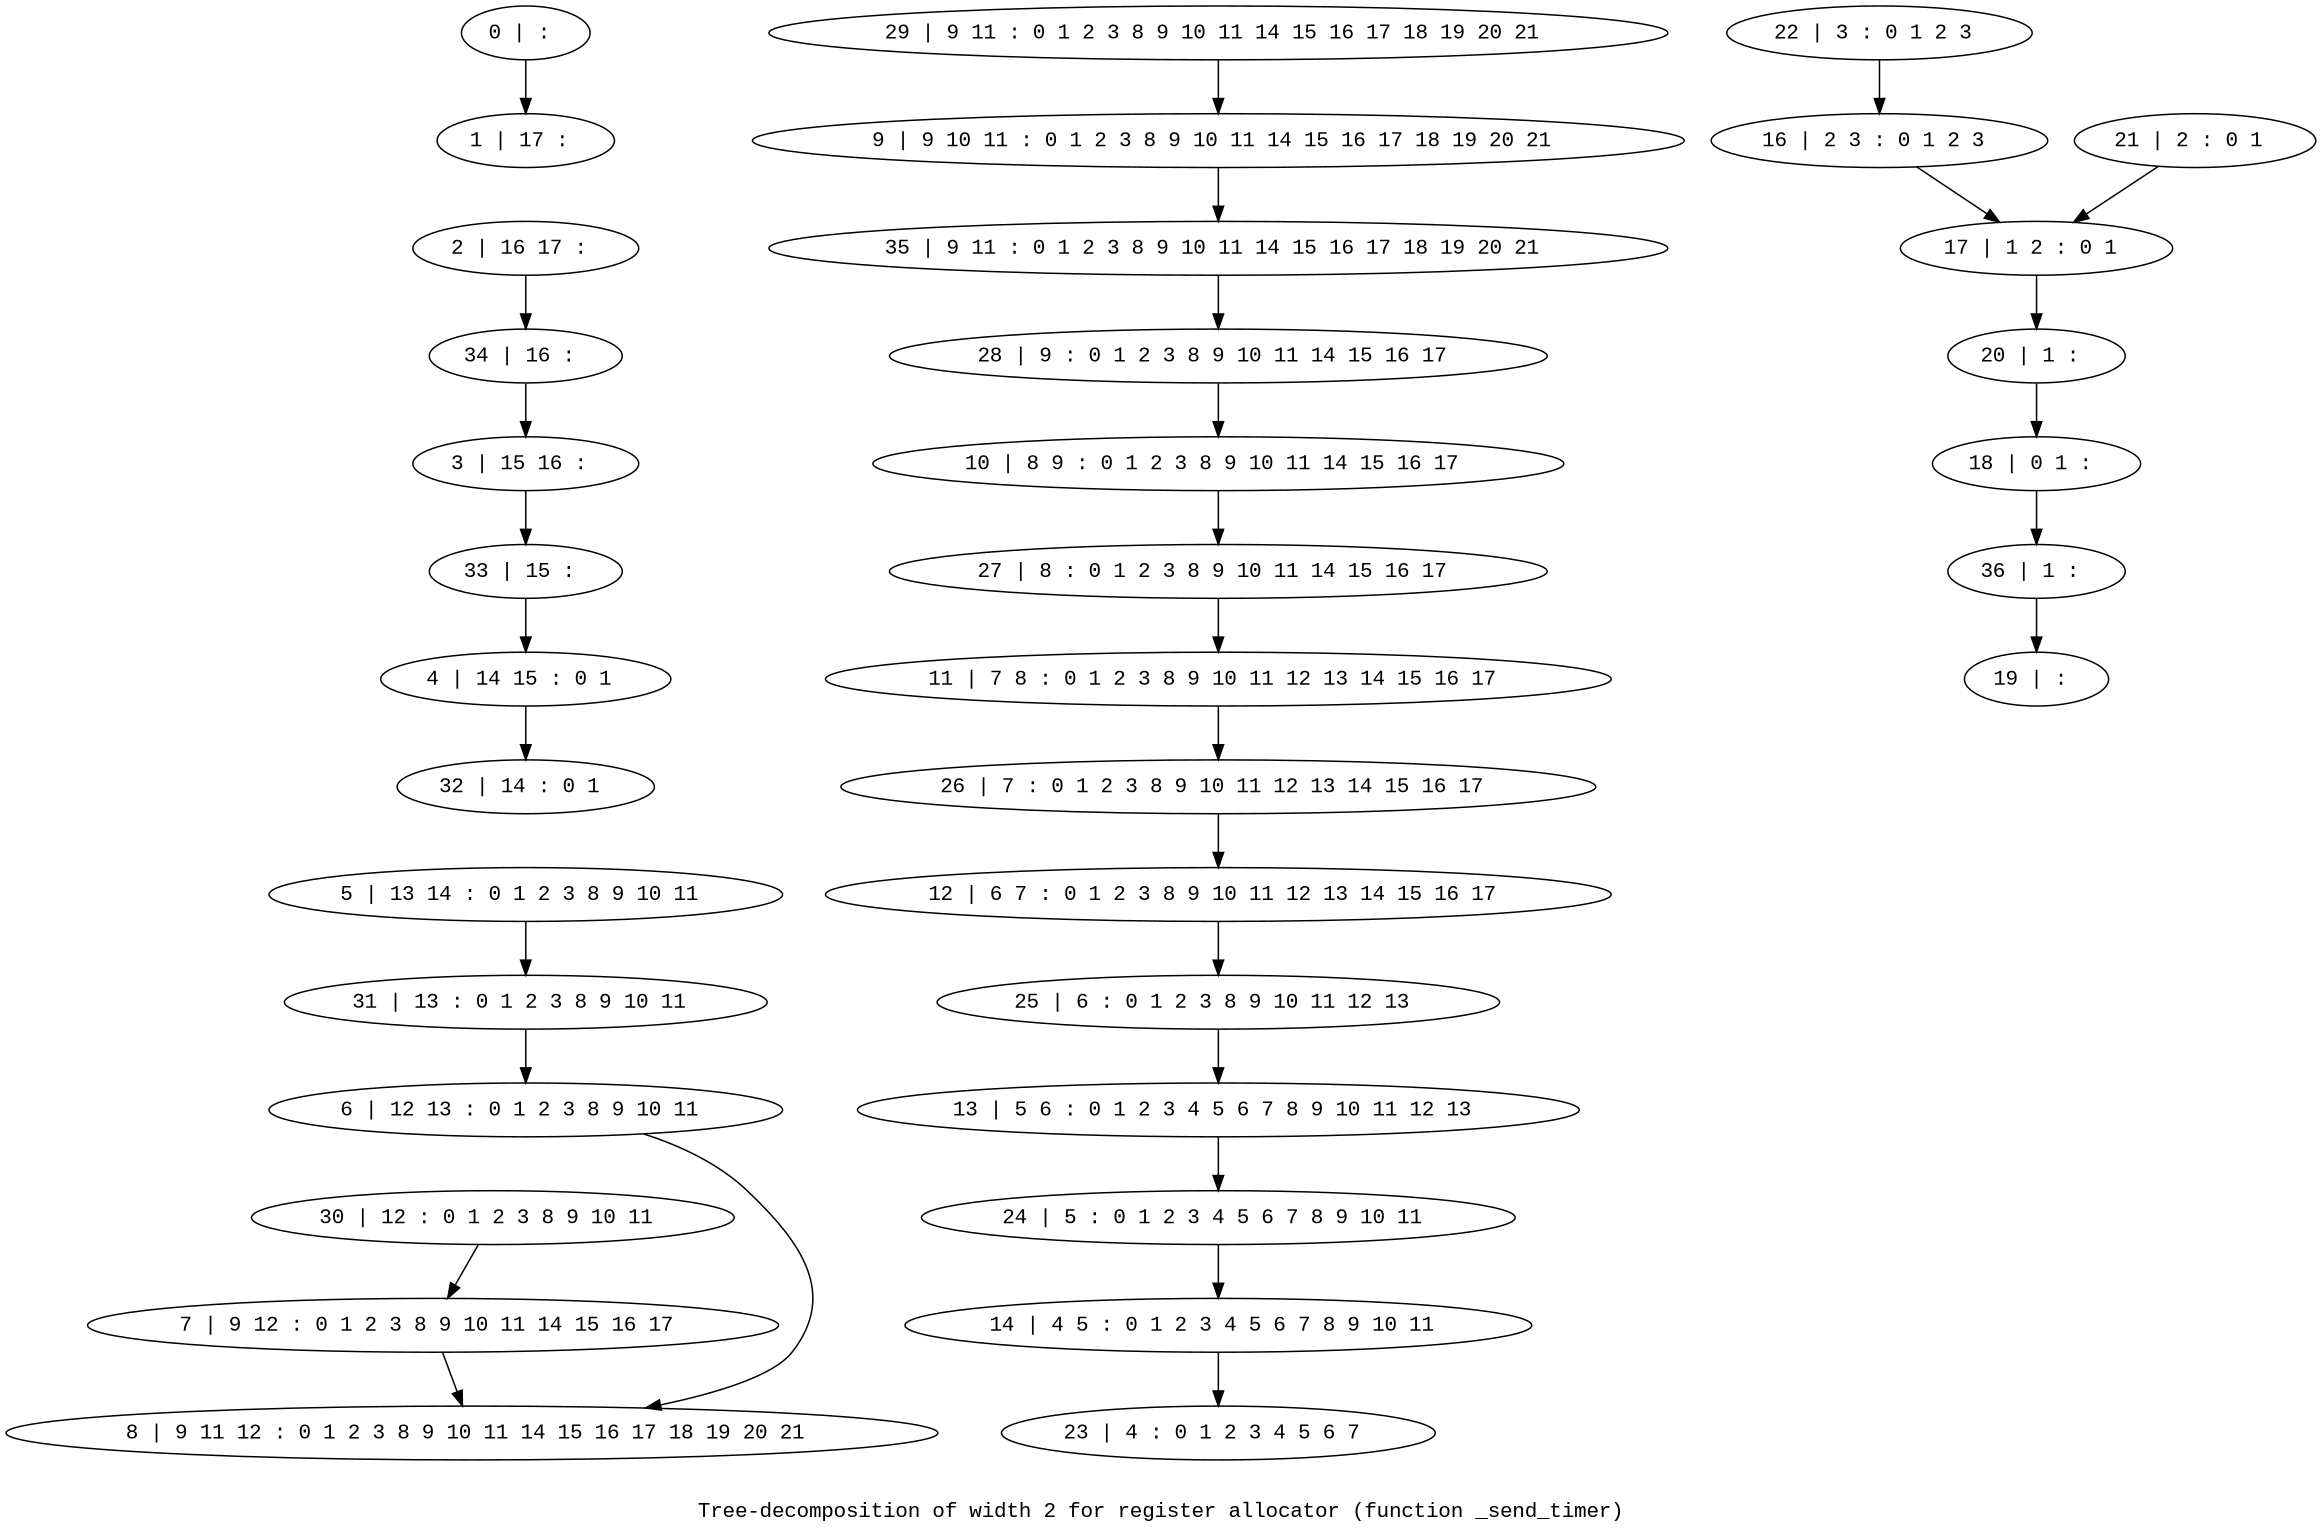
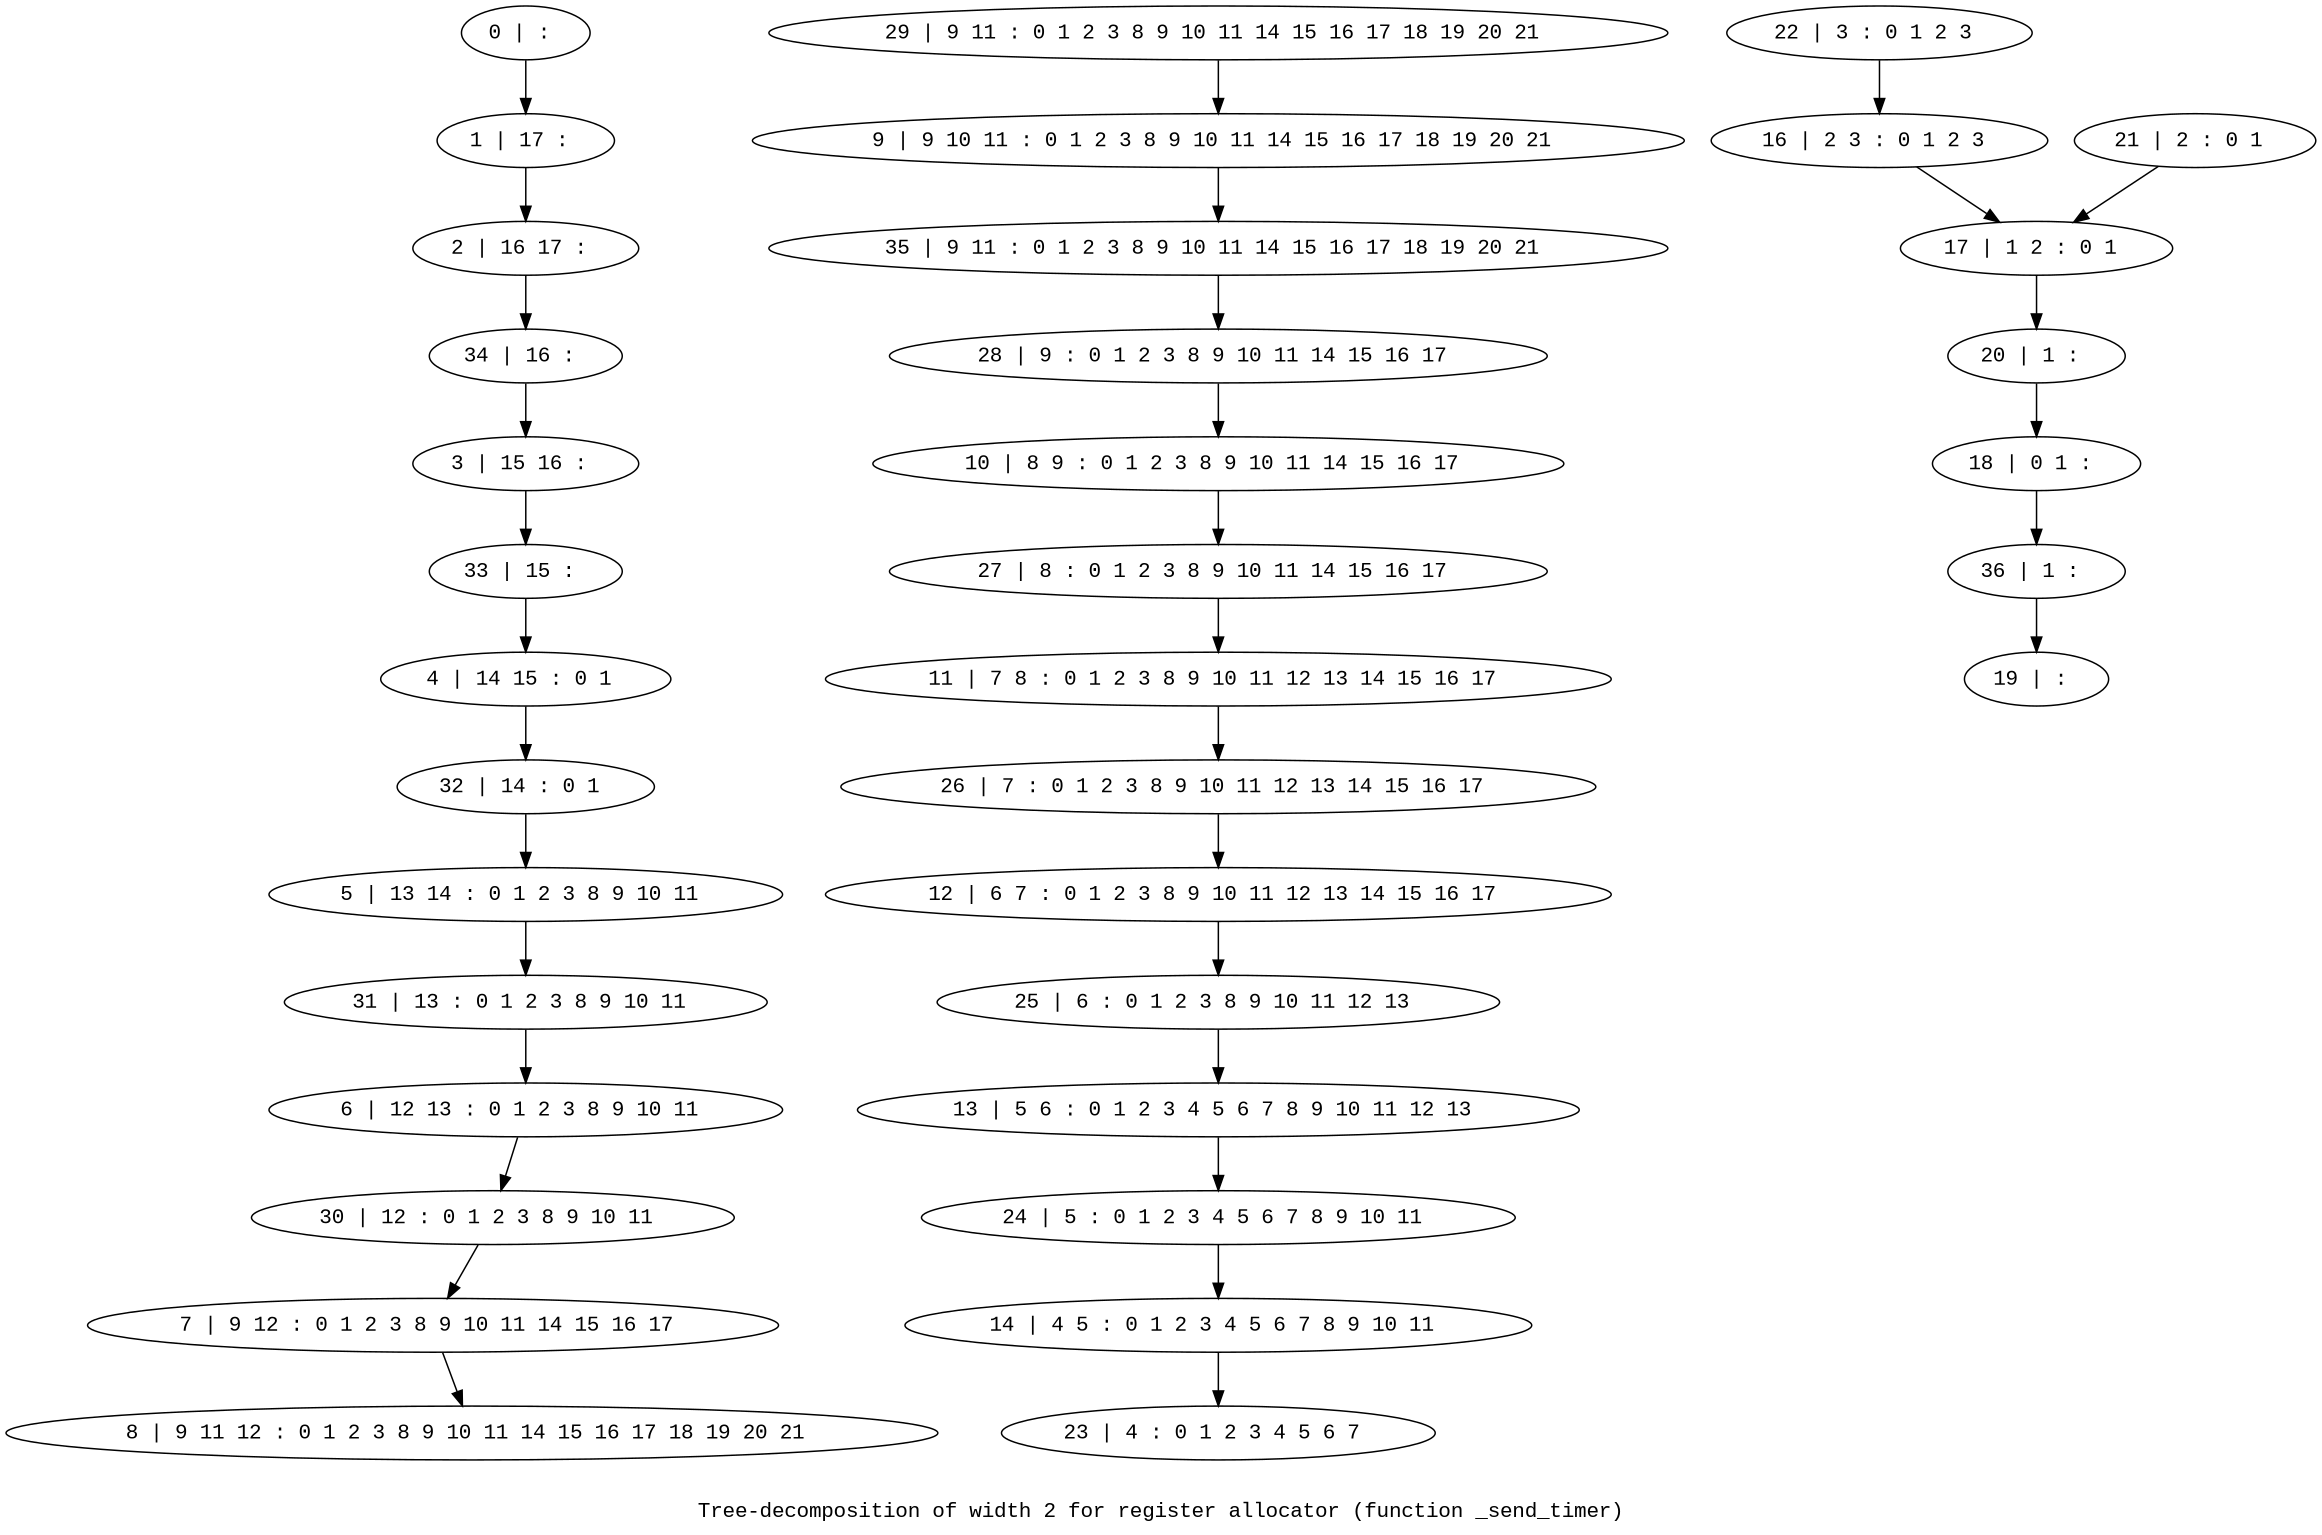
none -> (526, 187)
none -> (526, 833)
(809, 1276) -> (512, 1157)
